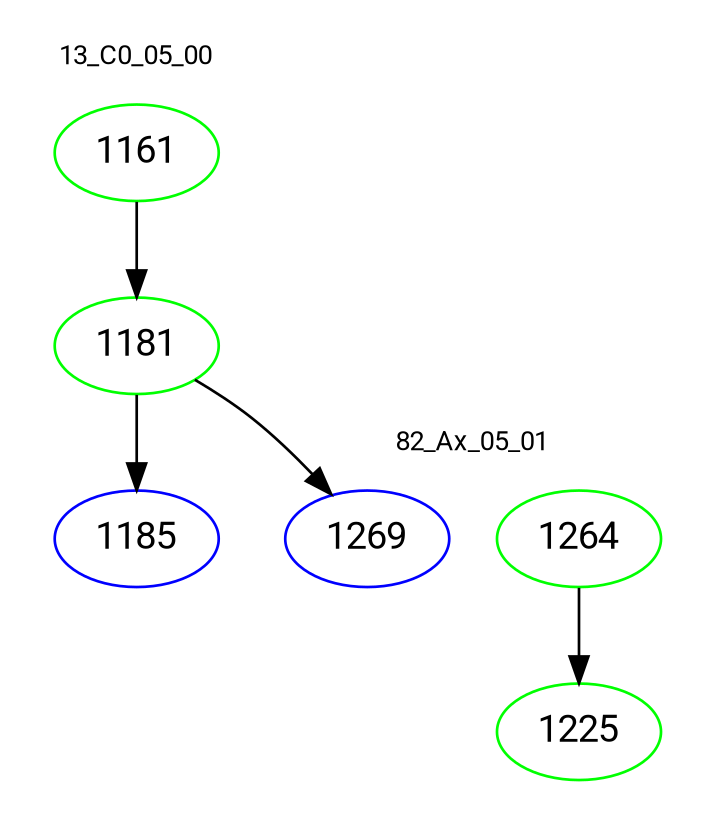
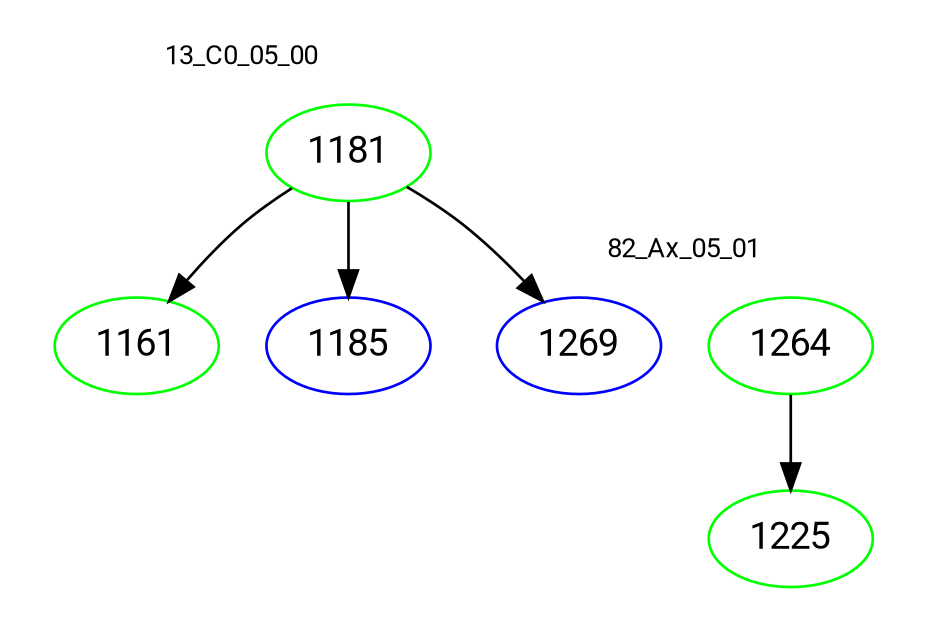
(137, 236) -> (236, 230)
